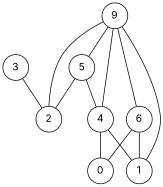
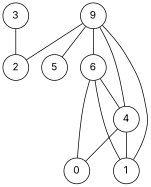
(65, 93) -> none
(91, 93) -> (110, 93)
